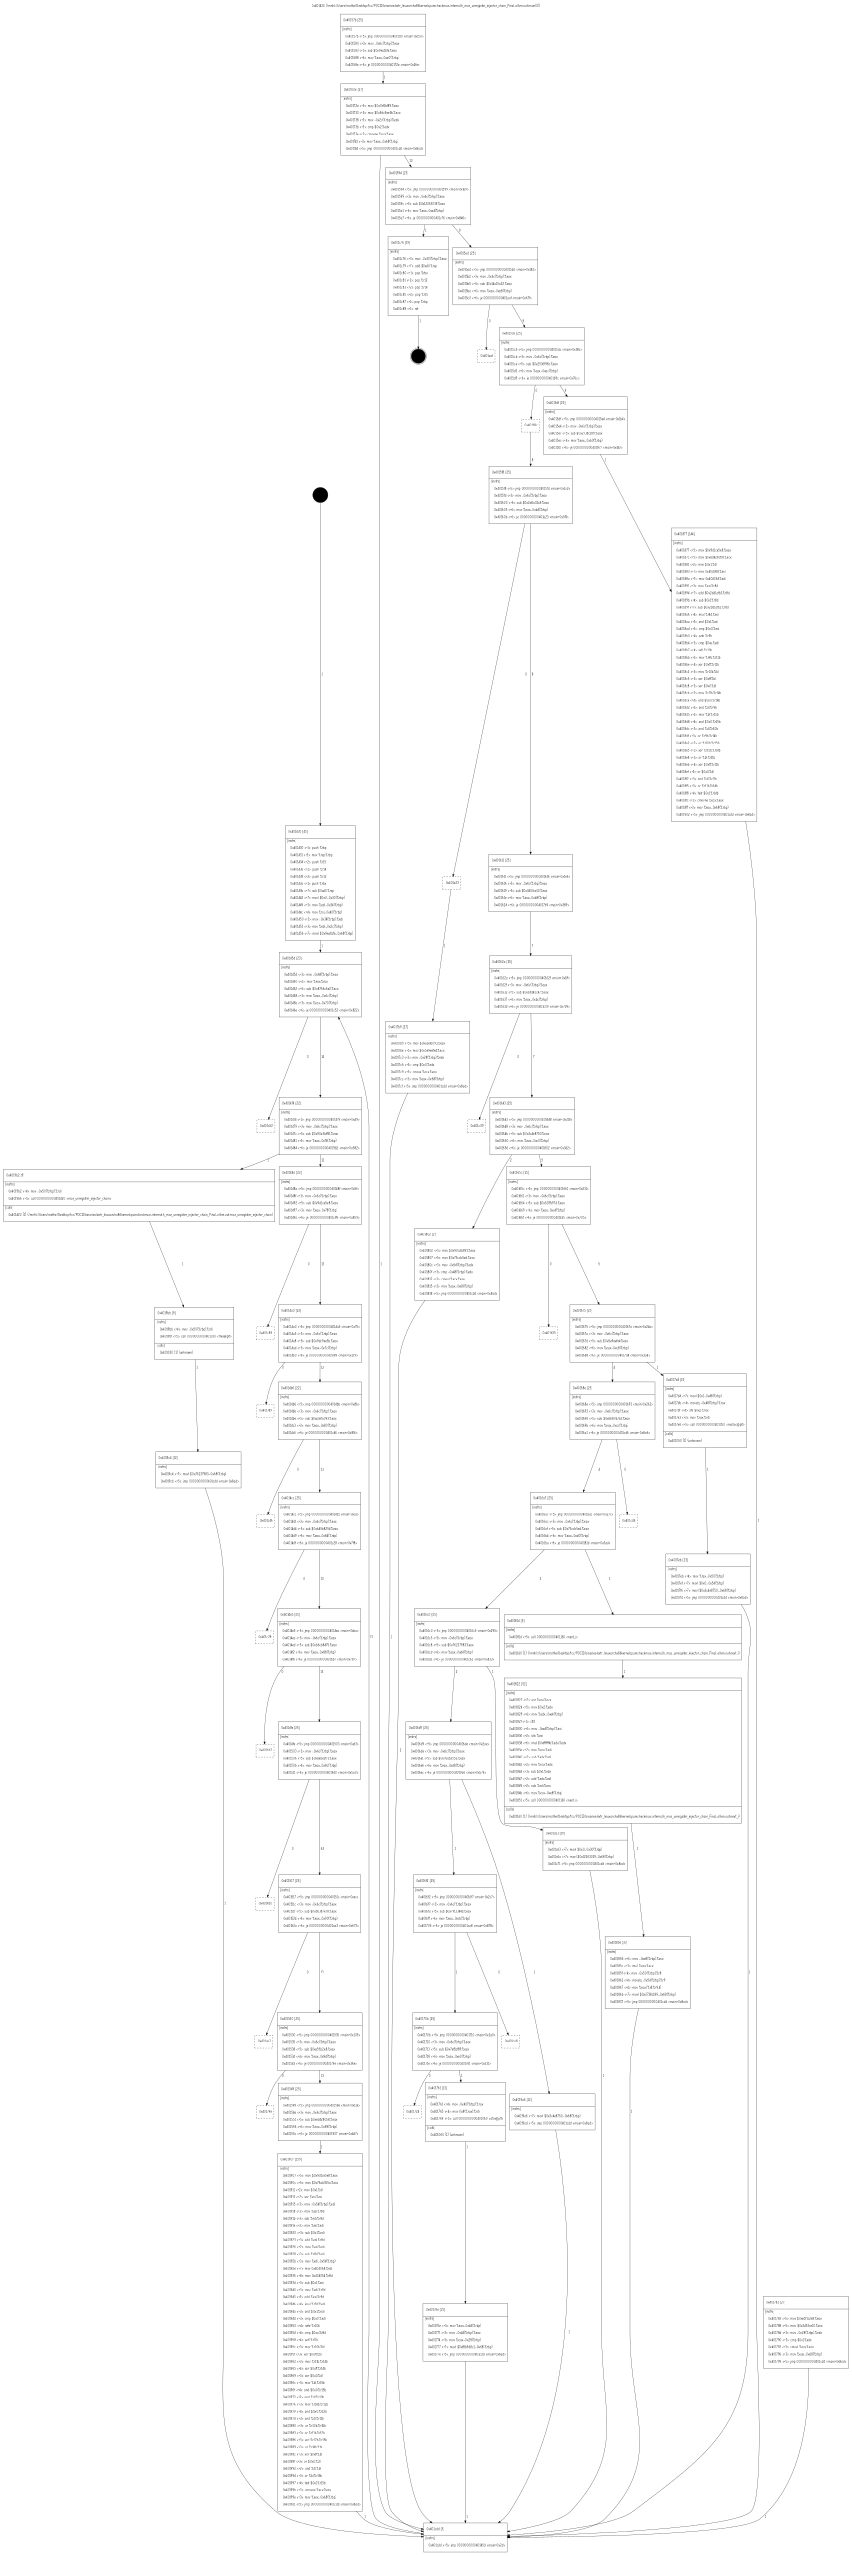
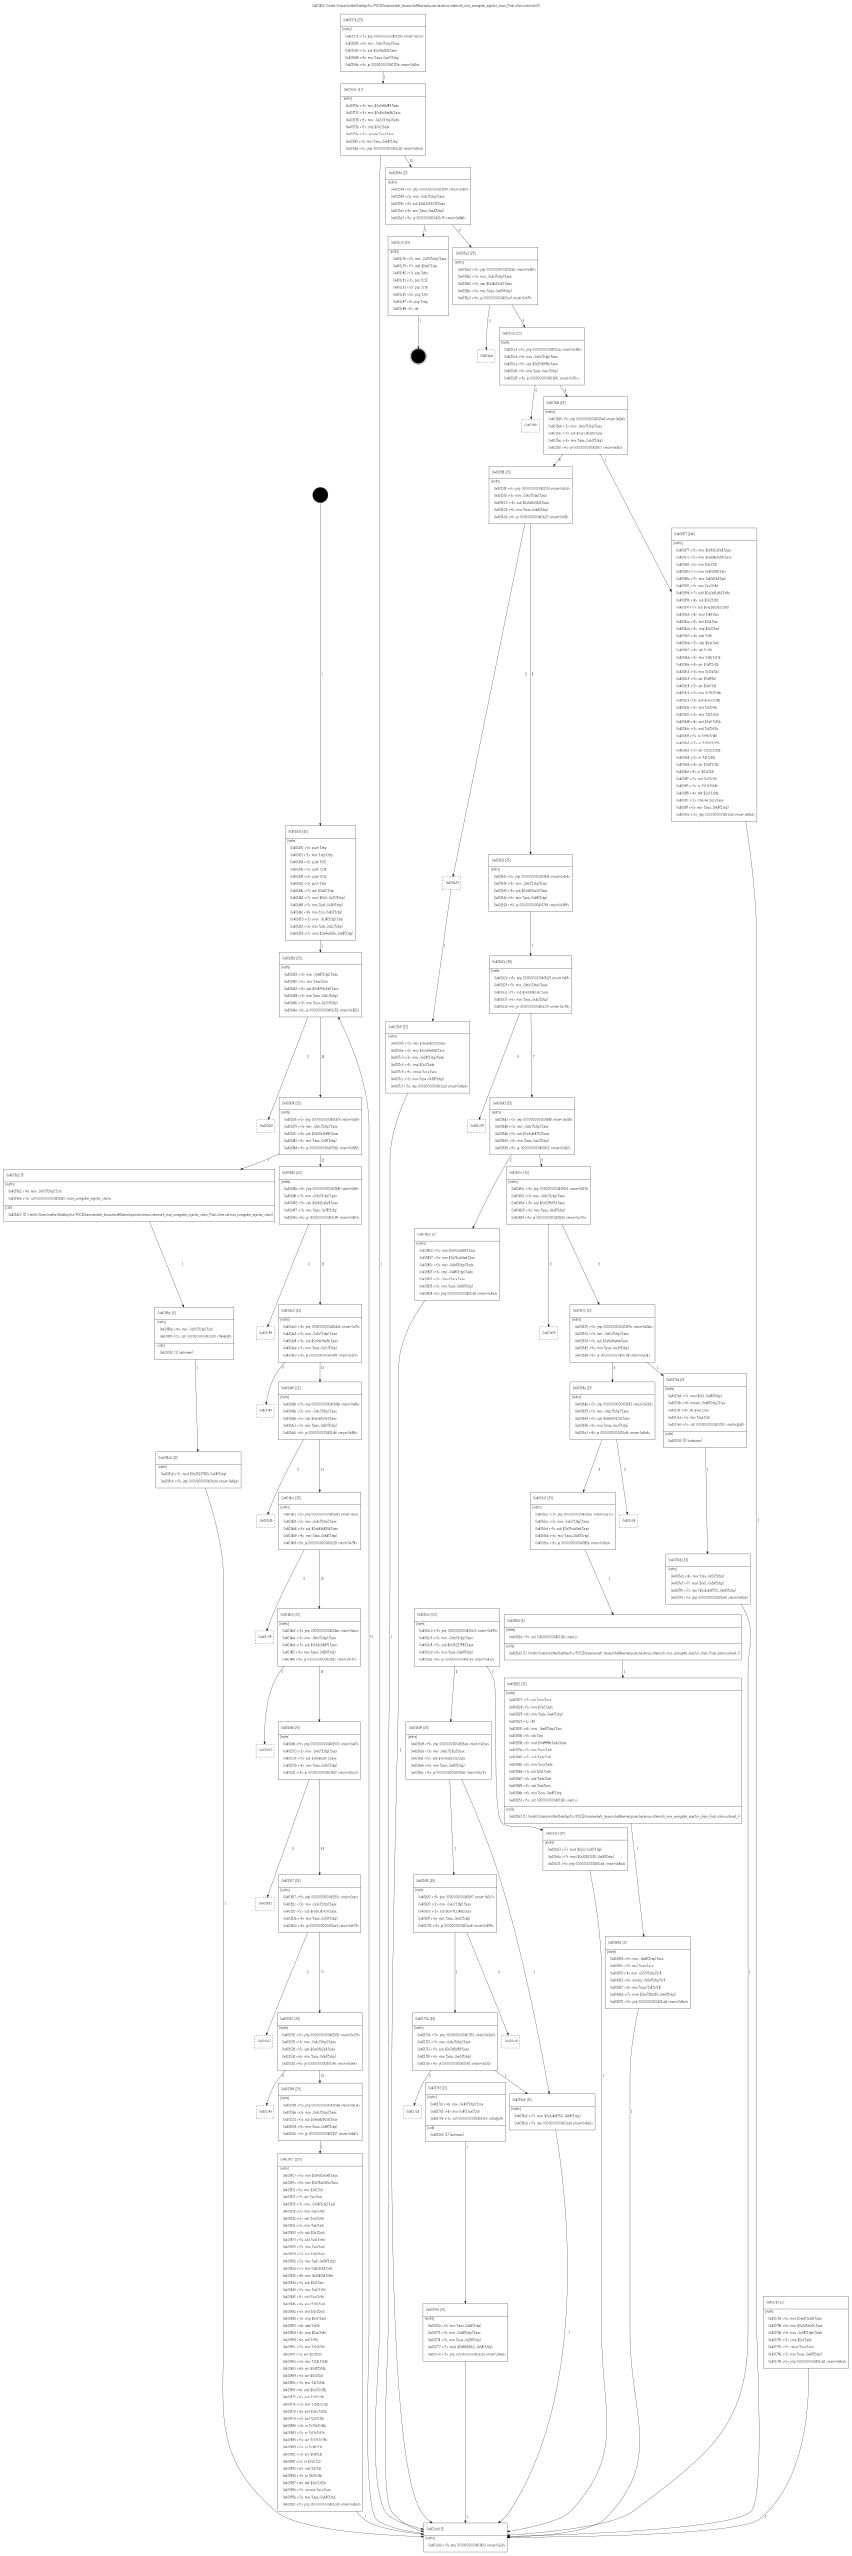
(531, 448) -> (559, 459)
(516, 1578) -> none
(460, 2075) -> (510, 2081)
